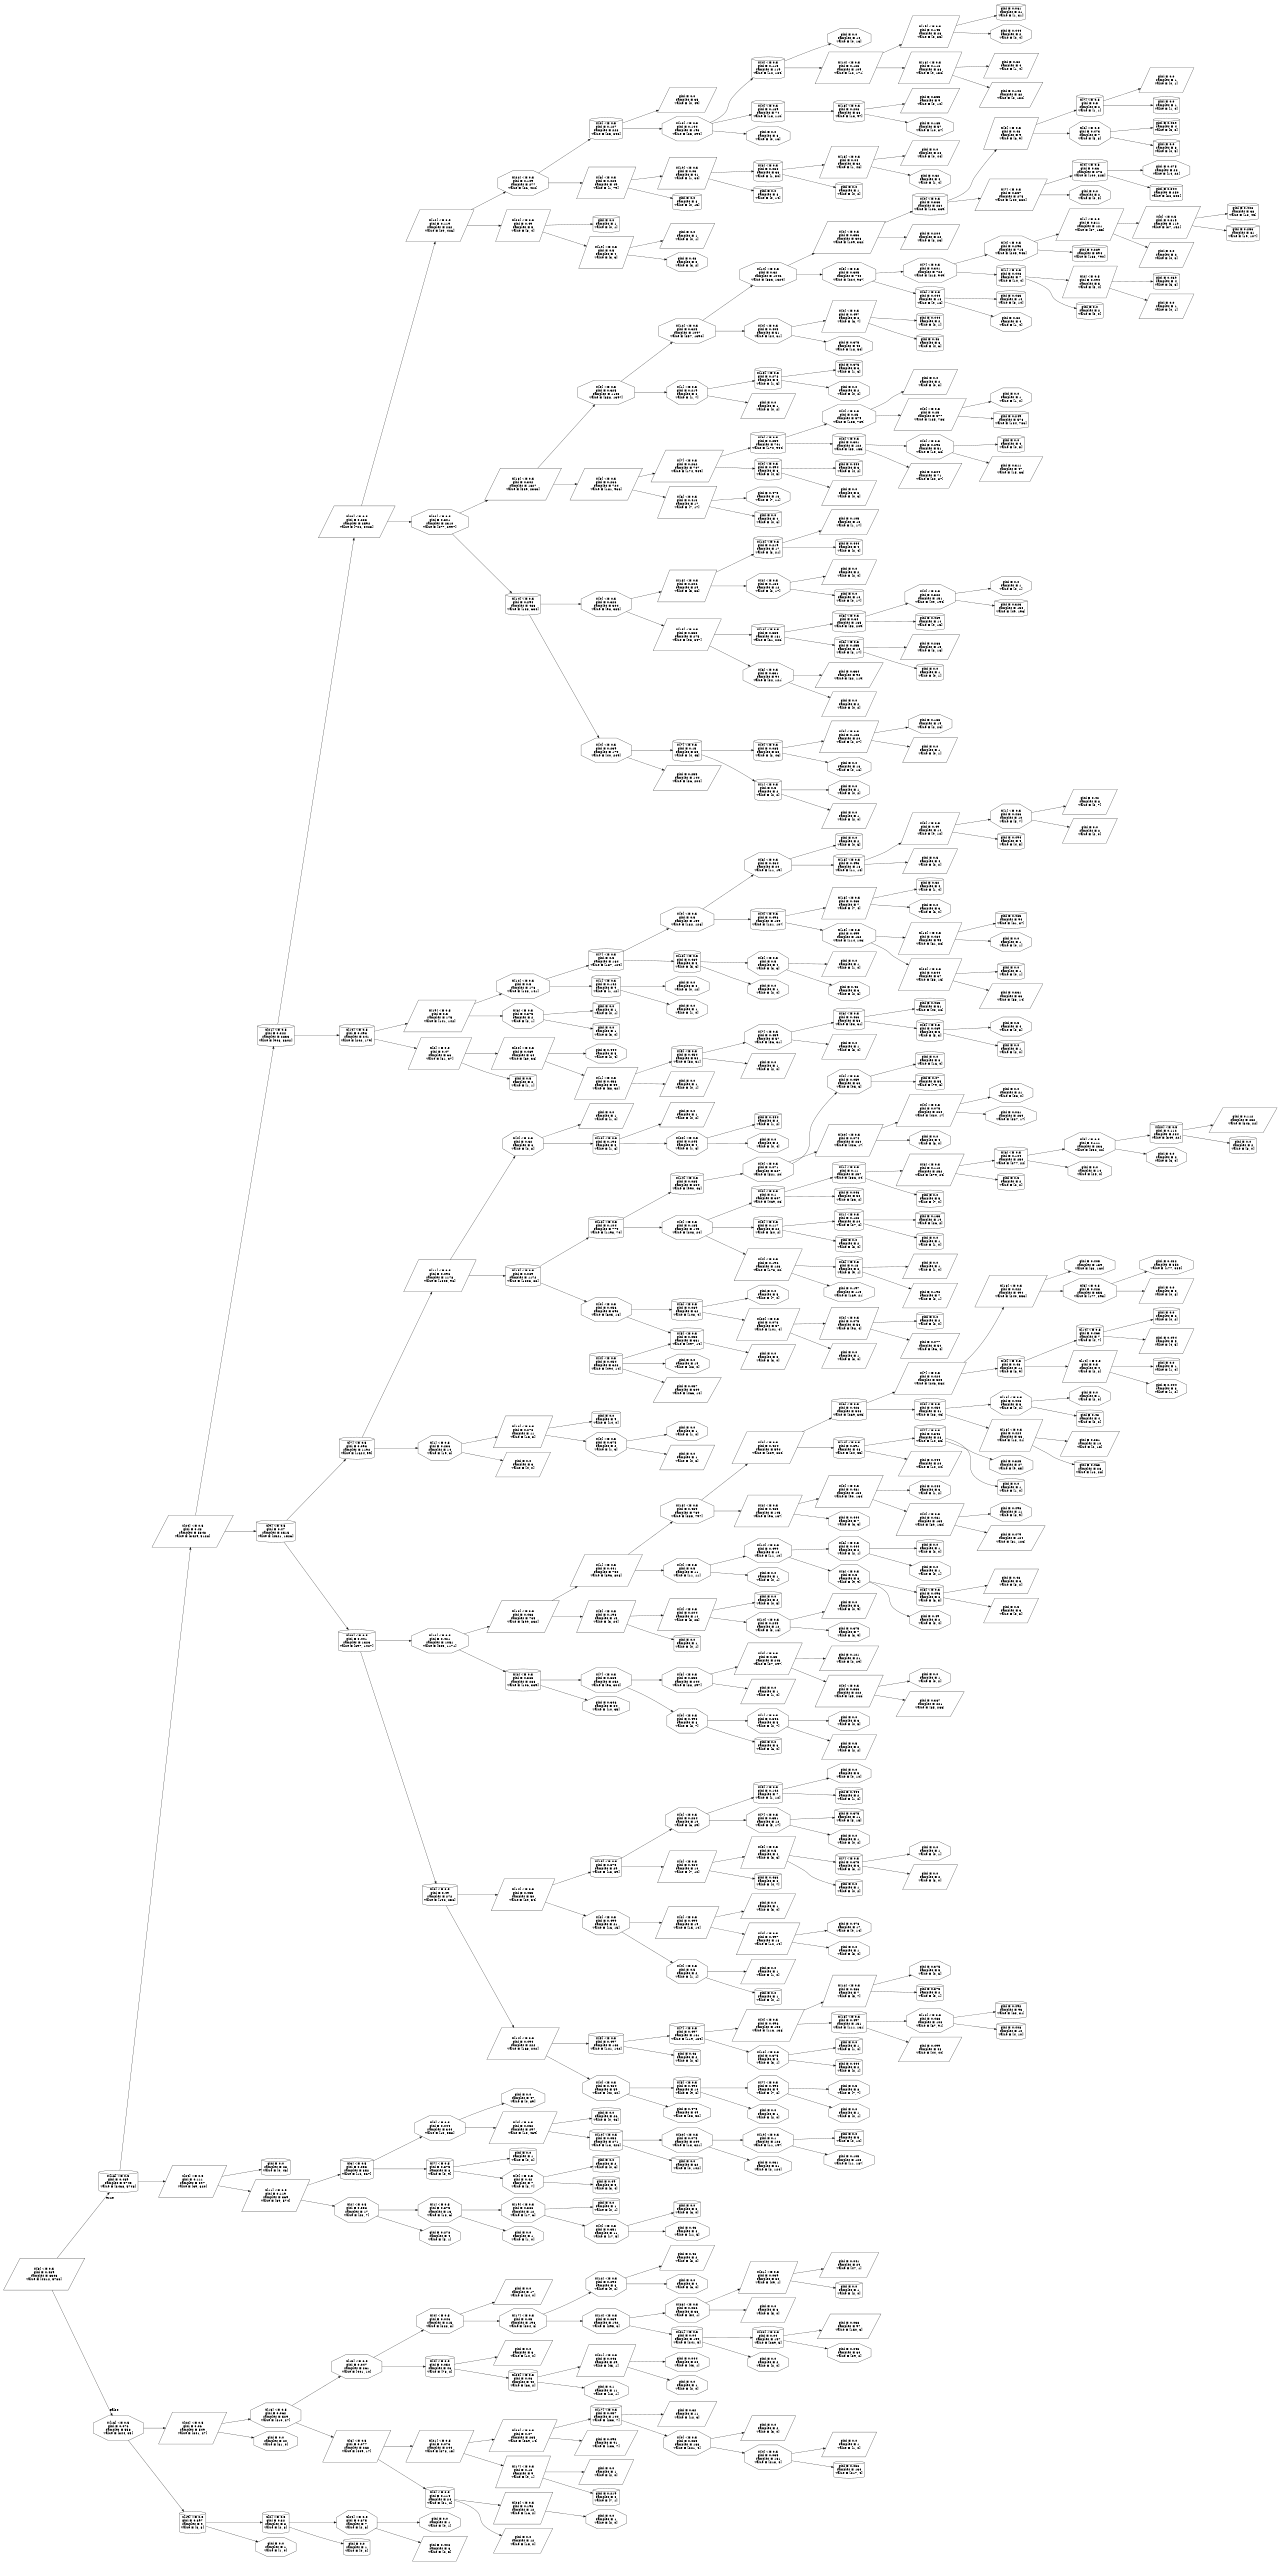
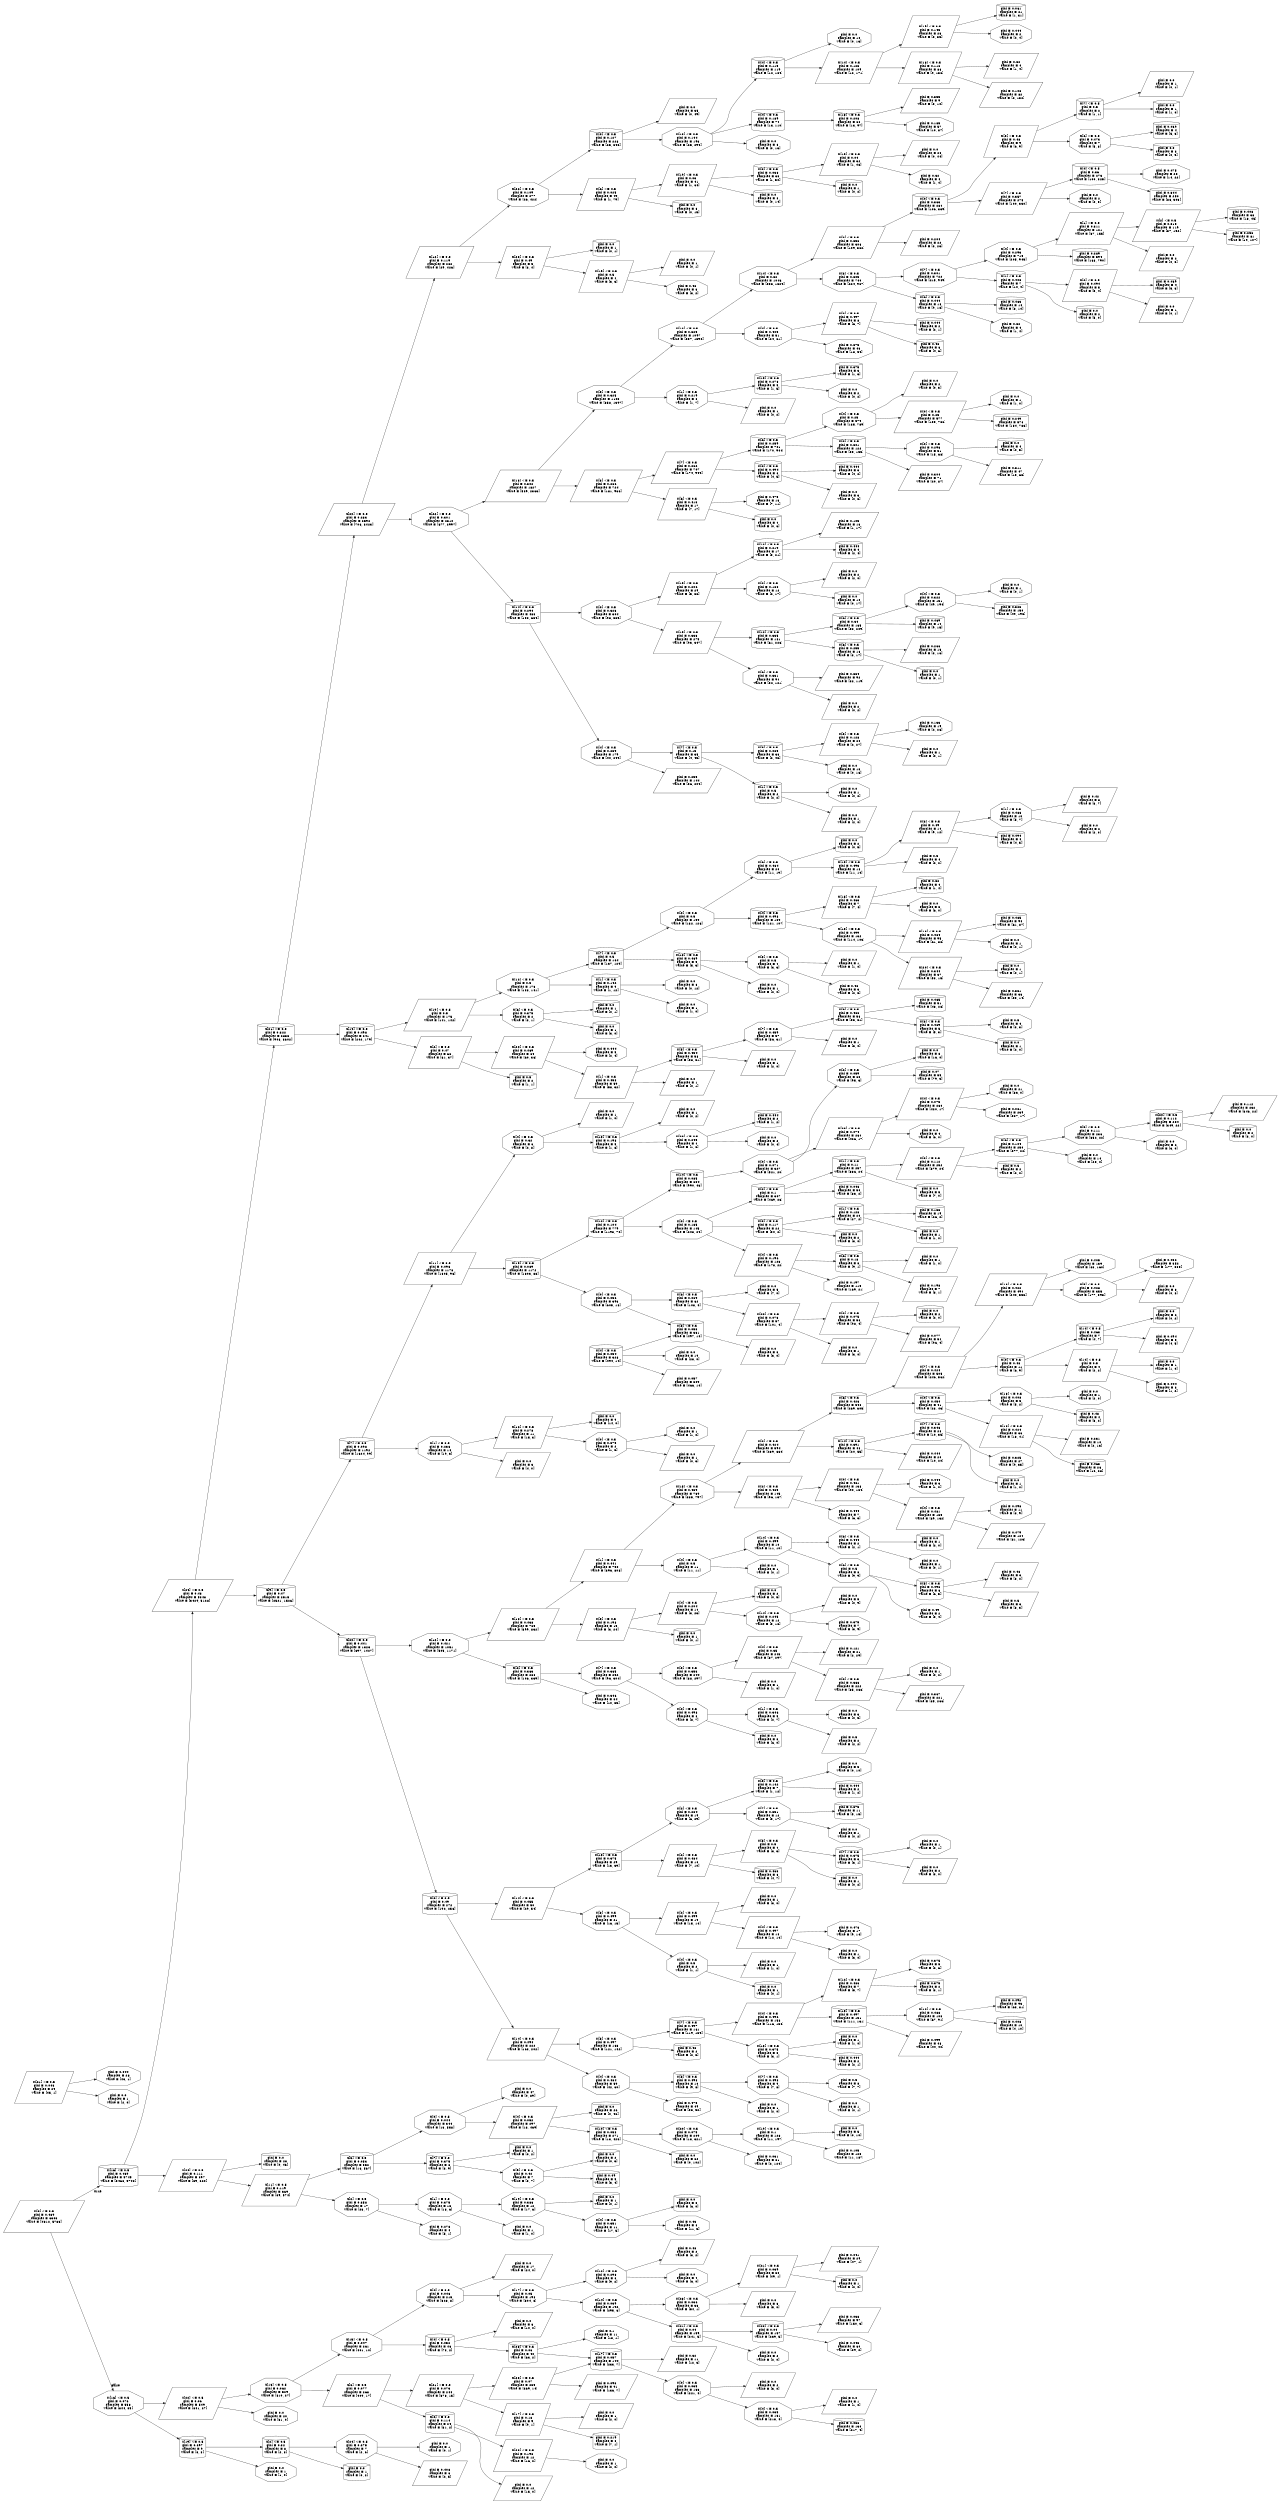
(606, 2043) -> (606, 2044)
(558, 2372) -> (563, 2356)
